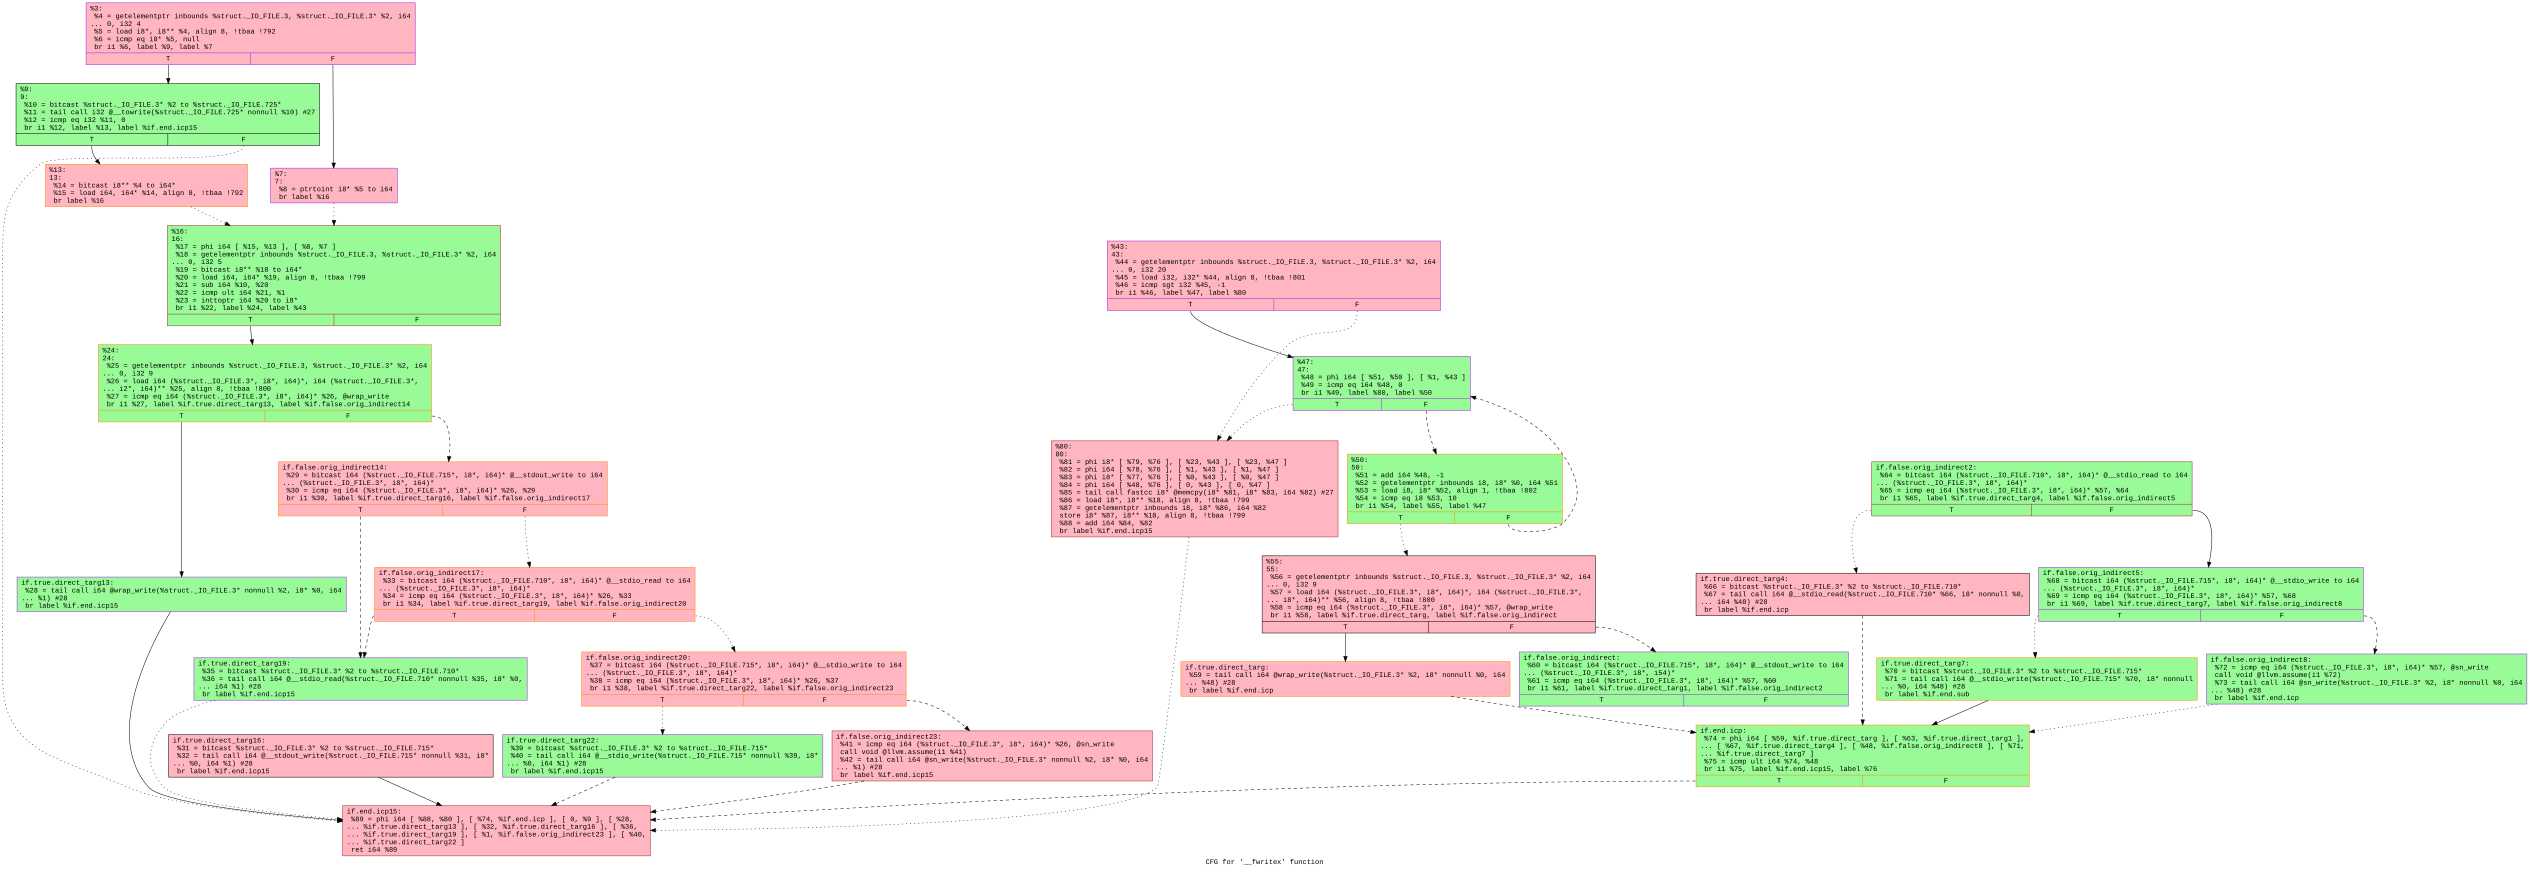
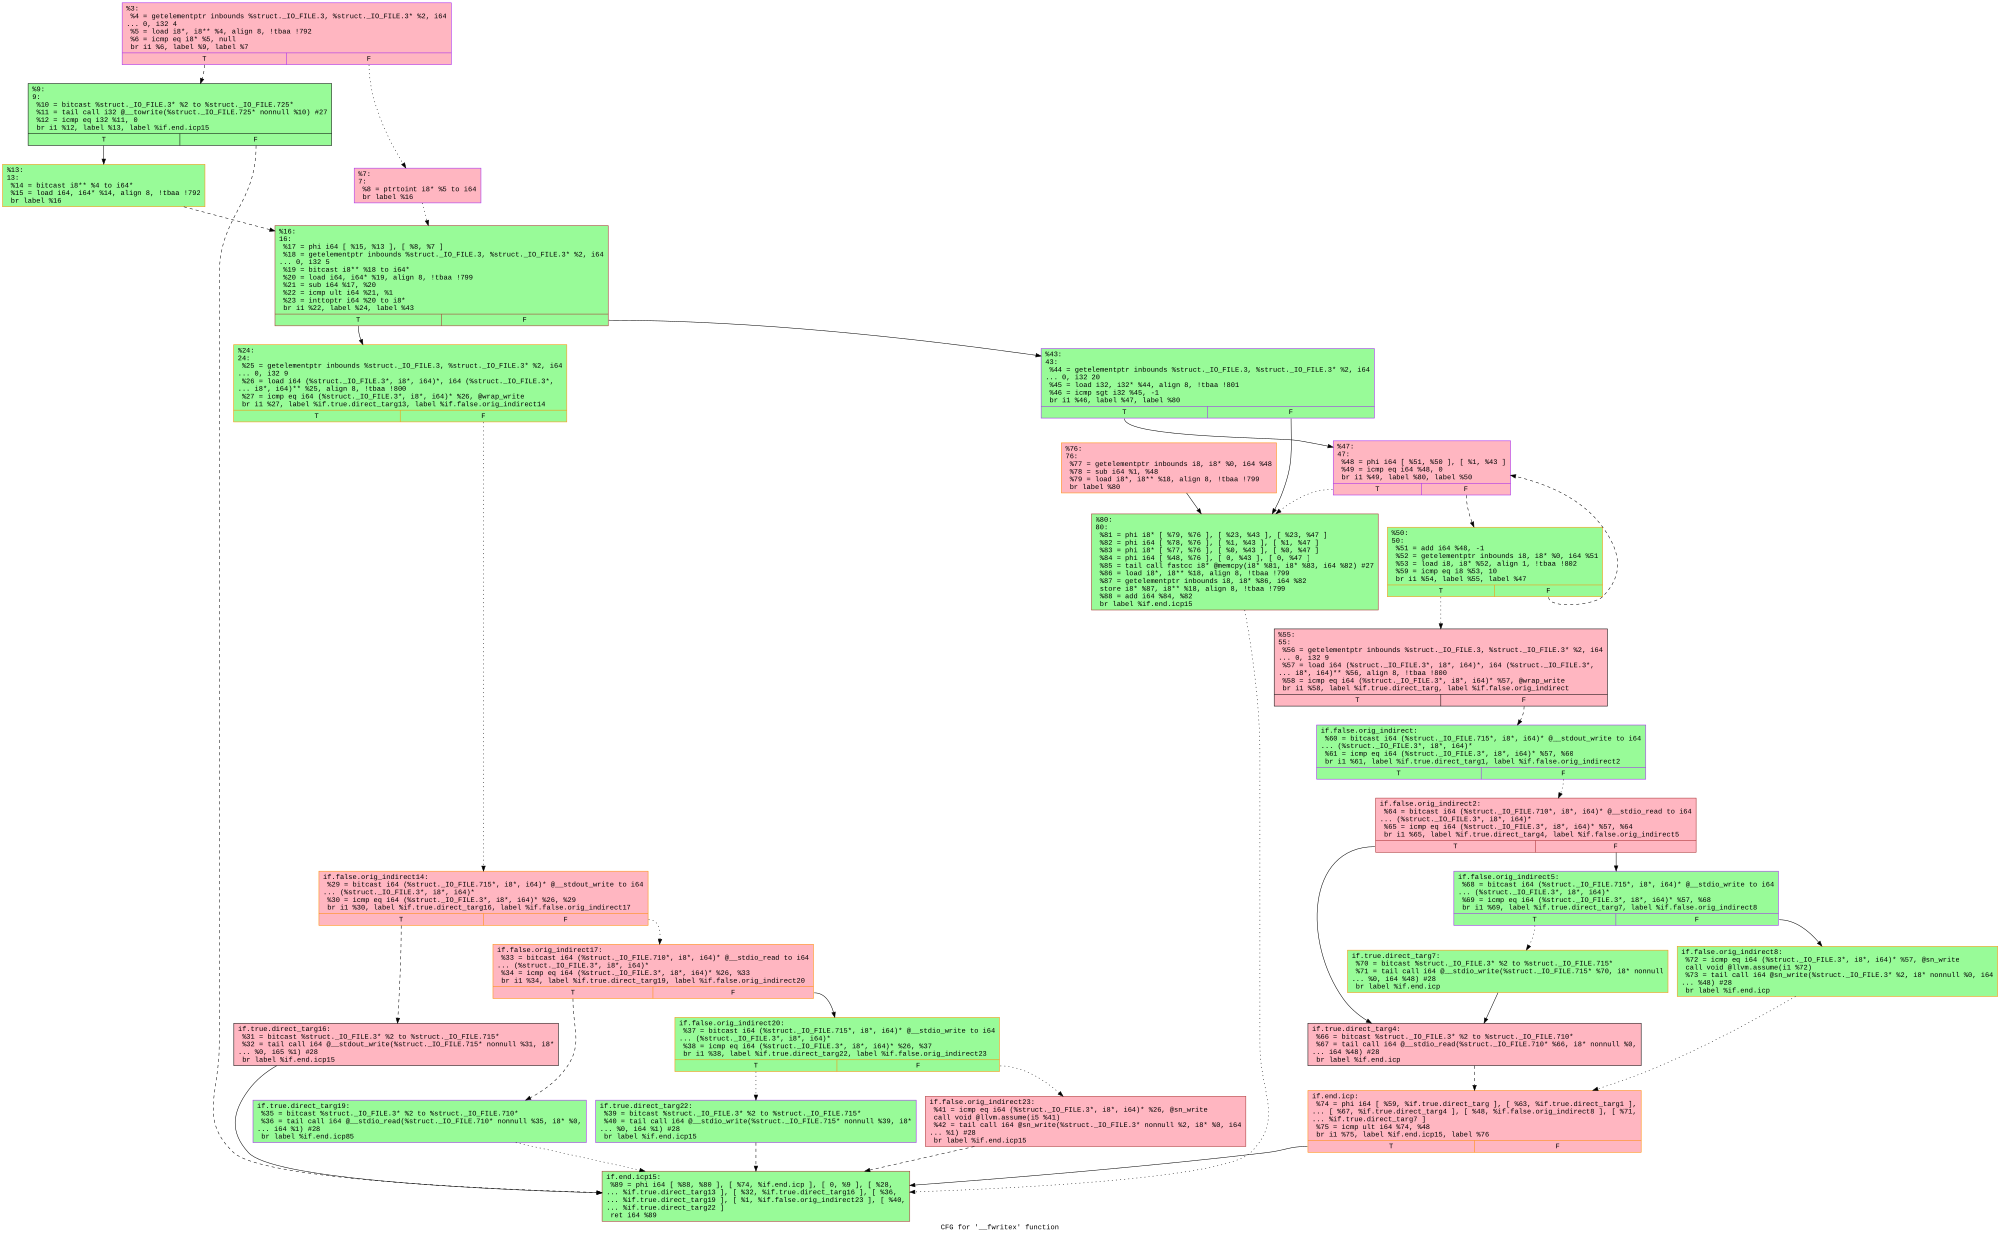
(168, 72) -> (204, 72)
(333, 114) -> (380, 116)
(146, 186) -> (104, 186)
(208, 215) -> (227, 218)
(1274, 276) -> (1208, 383)
(220, 285) -> (328, 285)
none -> (823, 331)
(1274, 359) -> (1290, 465)
(1382, 383) -> (1422, 468)
(187, 389) -> (322, 389)
(449, 432) -> (484, 644)
none -> (1169, 468)
(1195, 489) -> (1235, 562)
(2032, 489) -> (1536, 825)
(1404, 498) -> (1444, 571)
(3, 508) -> (219, 832)
(1852, 534) -> (1317, 926)
(361, 584) -> (400, 972)
(182, 594) -> none
(718, 626) -> (827, 999)
(2377, 629) -> (1801, 927)
(1599, 673) -> (1397, 746)
(744, 679) -> (837, 1044)
(1345, 679) -> none
(2367, 679) -> (1837, 971)
(247, 694) -> (306, 1136)
(1925, 694) -> (1396, 986)
(939, 709) -> (1032, 1074)
(1963, 712) -> (1492, 1006)
(902, 752) -> (995, 1117)
(1863, 756) -> (1475, 1121)
(213, 763) -> (278, 1052)
none -> (1563, 786)
(1175, 793) -> (1112, 1169)
(496, 831) -> (756, 1196)
